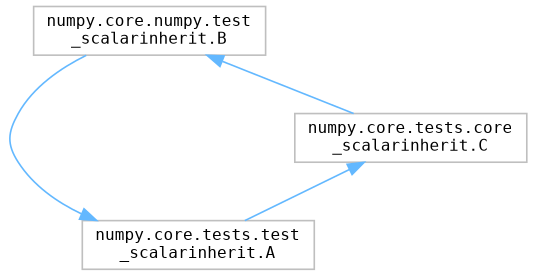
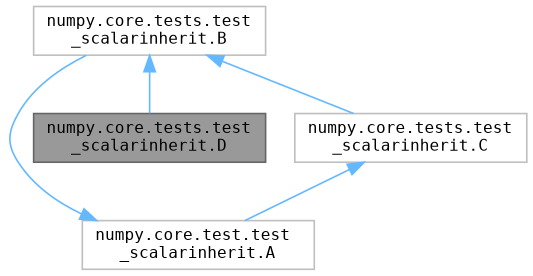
(150, 31) -> (150, 31)
none -> (150, 138)
(411, 138) -> (411, 138)
(198, 245) -> (198, 245)
